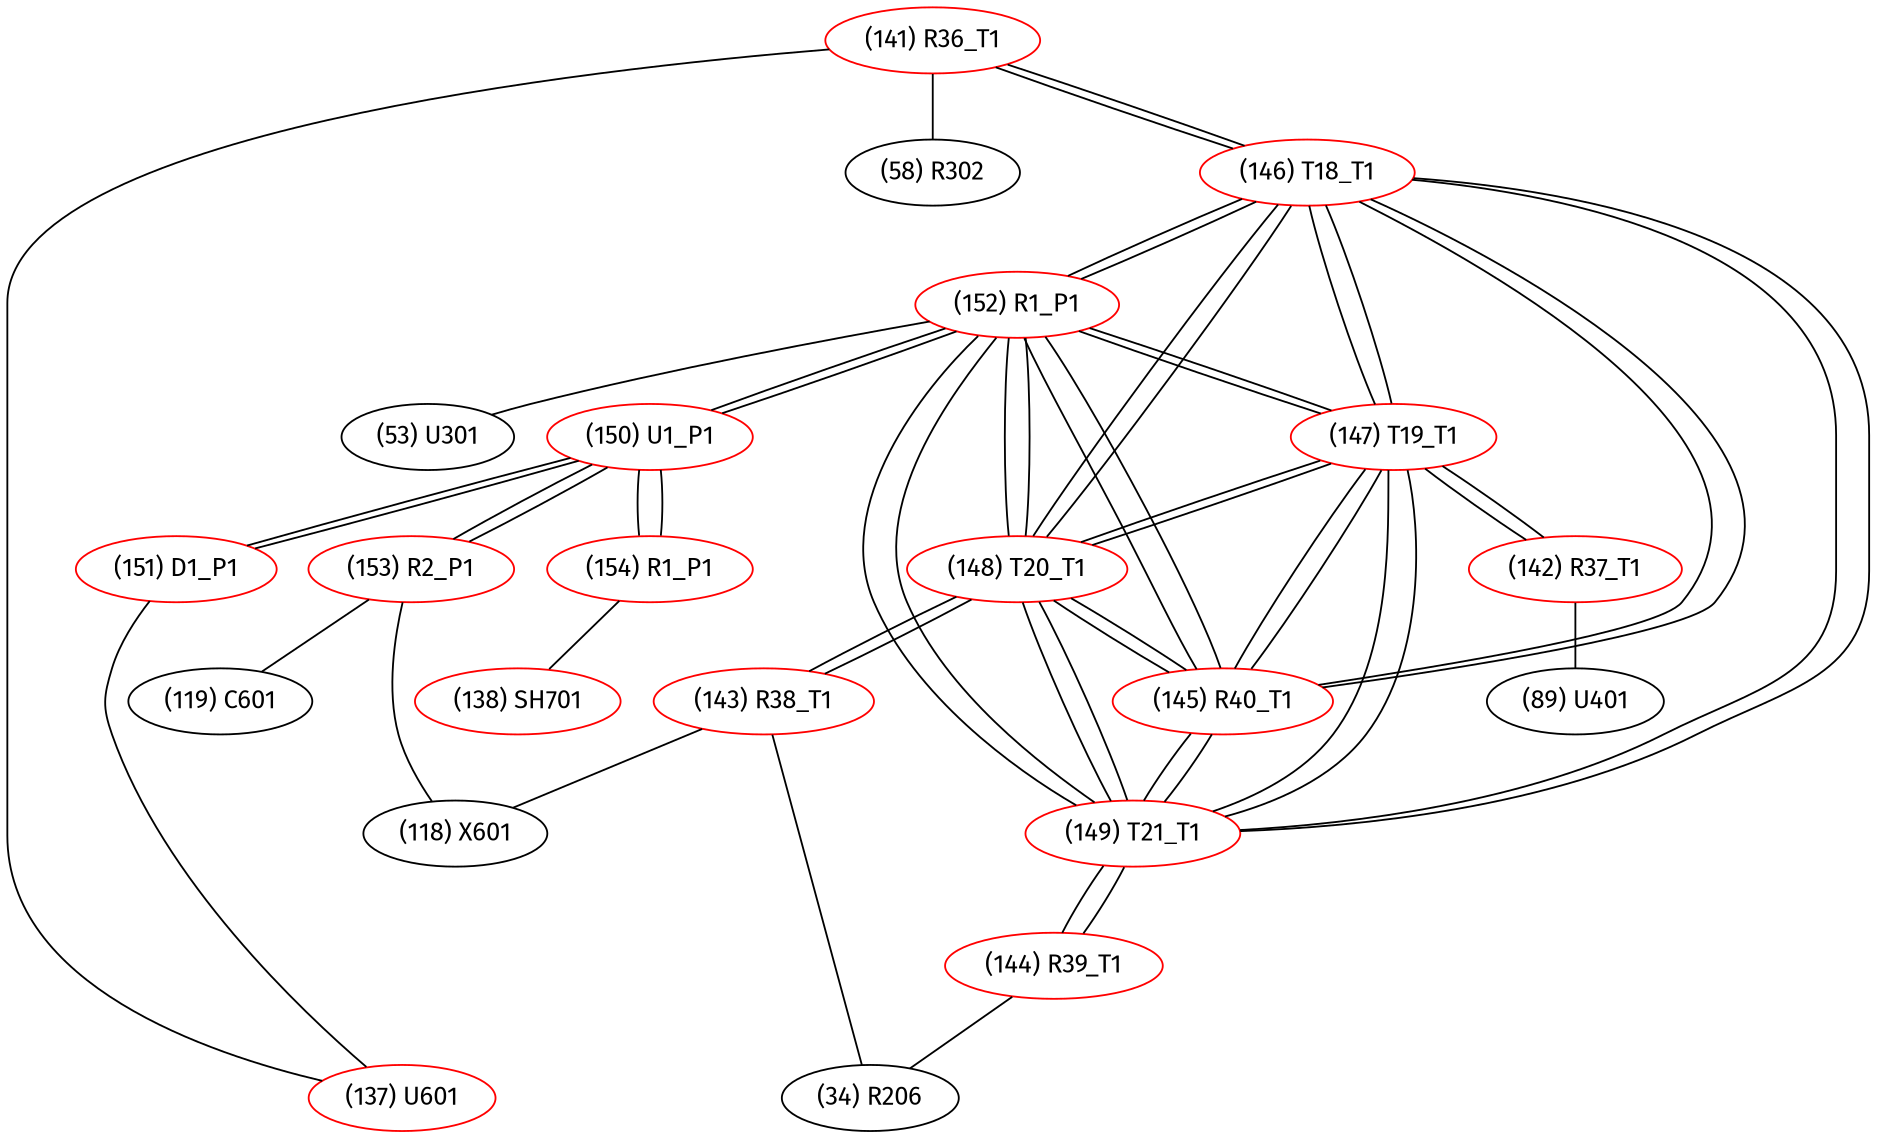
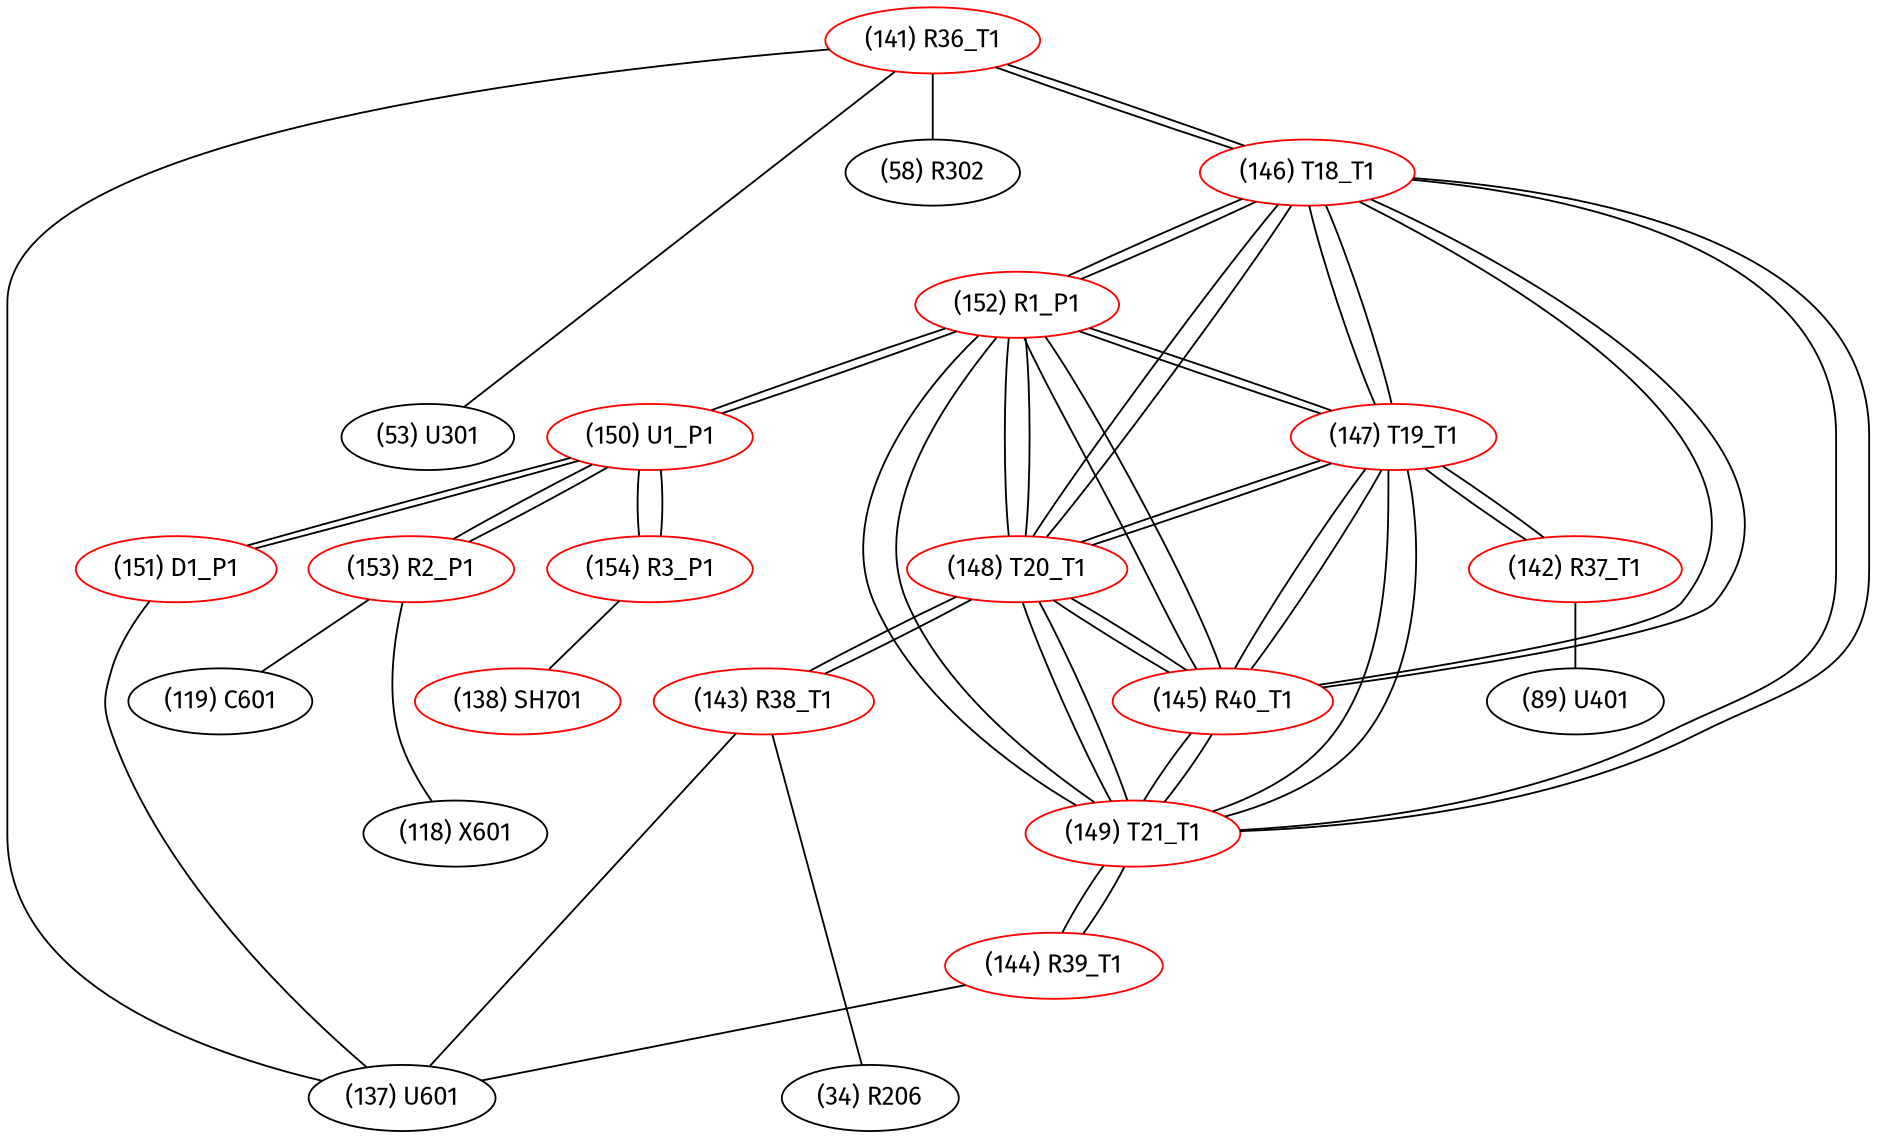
(710, 363) -> (679, 239)
(650, 569) -> (650, 569)
(608, 768) -> (583, 900)
(961, 1033) -> (723, 1033)
(402, 1098) -> (402, 1098)
